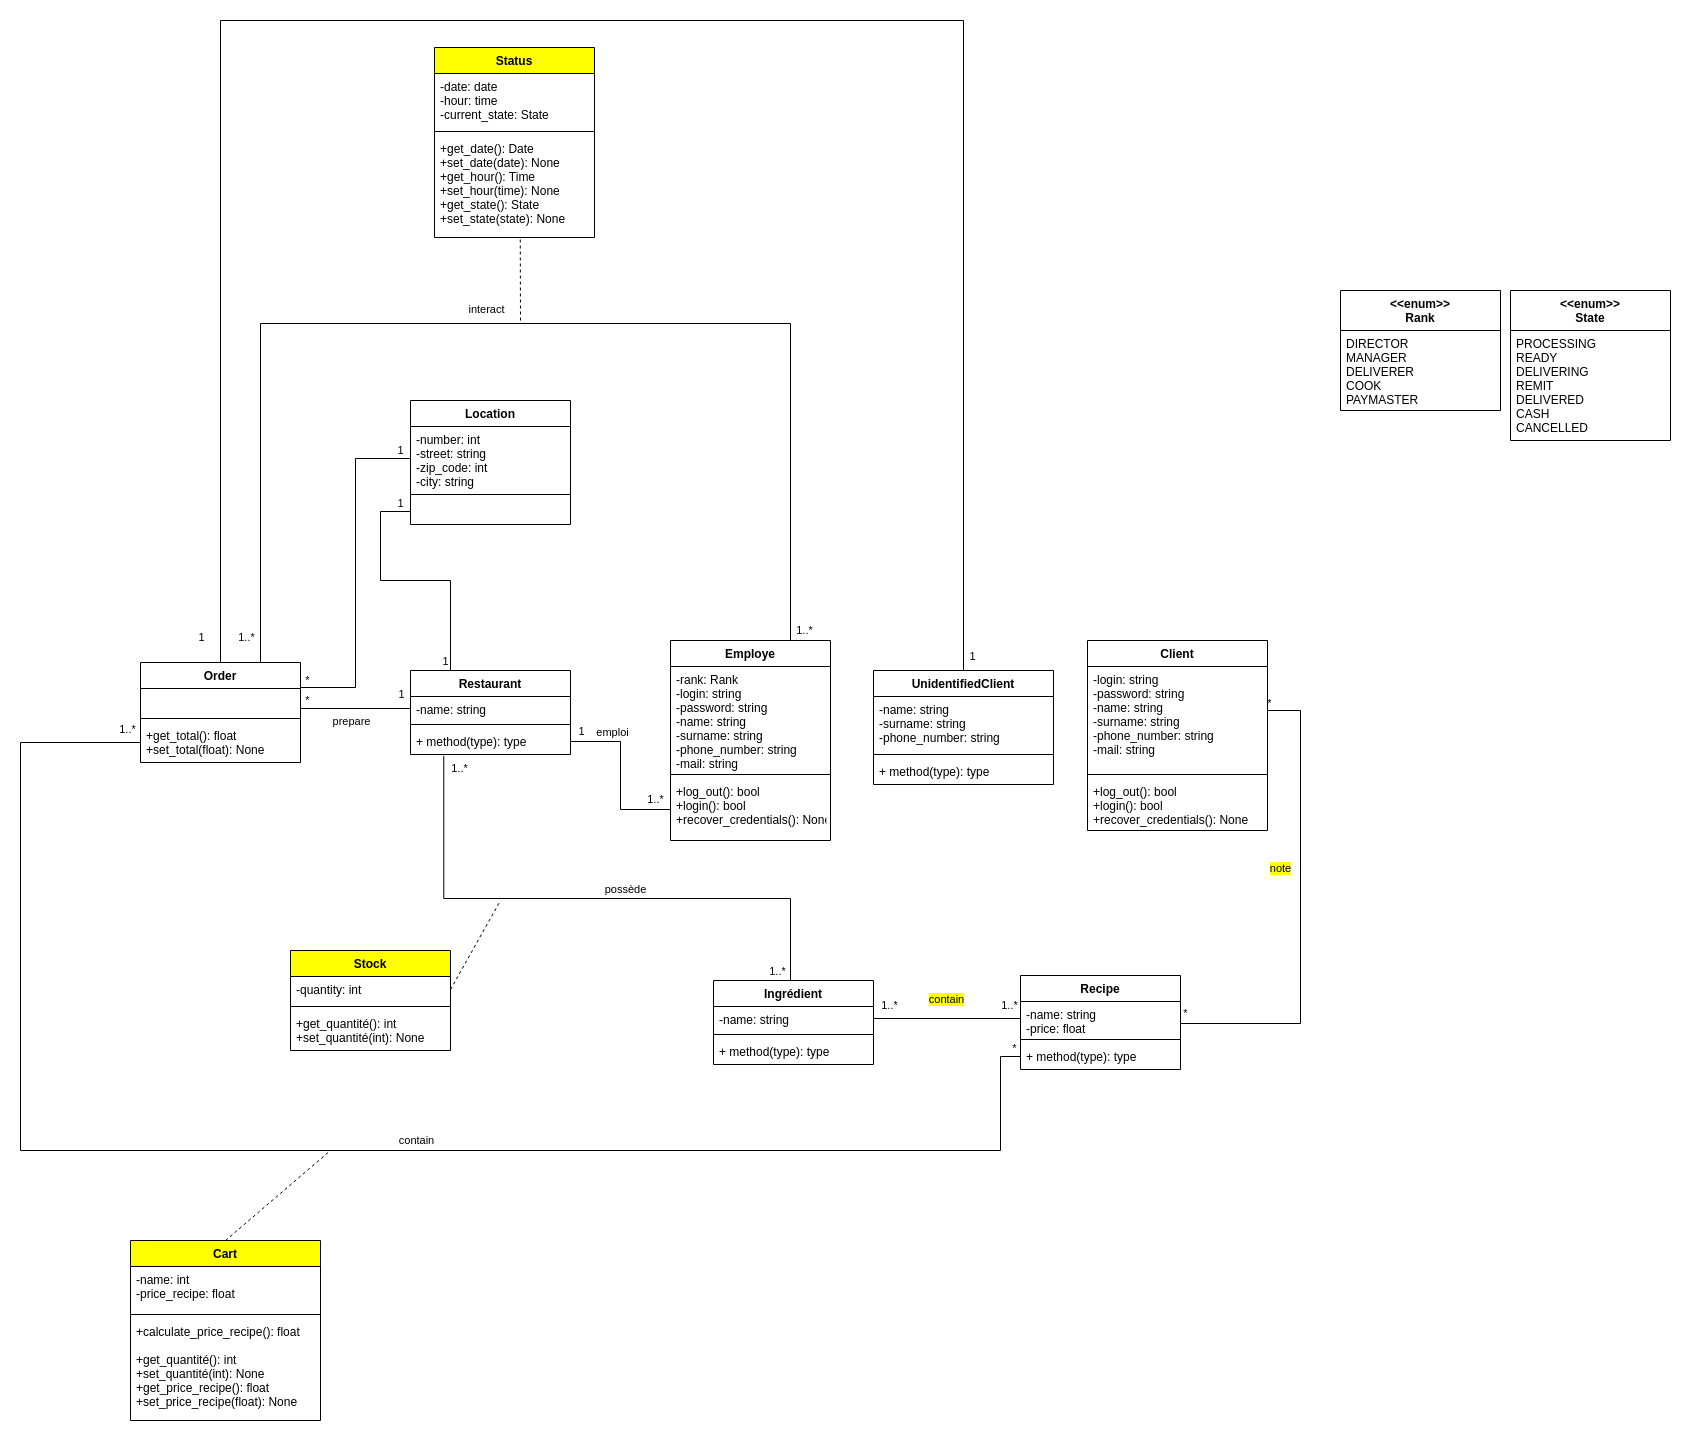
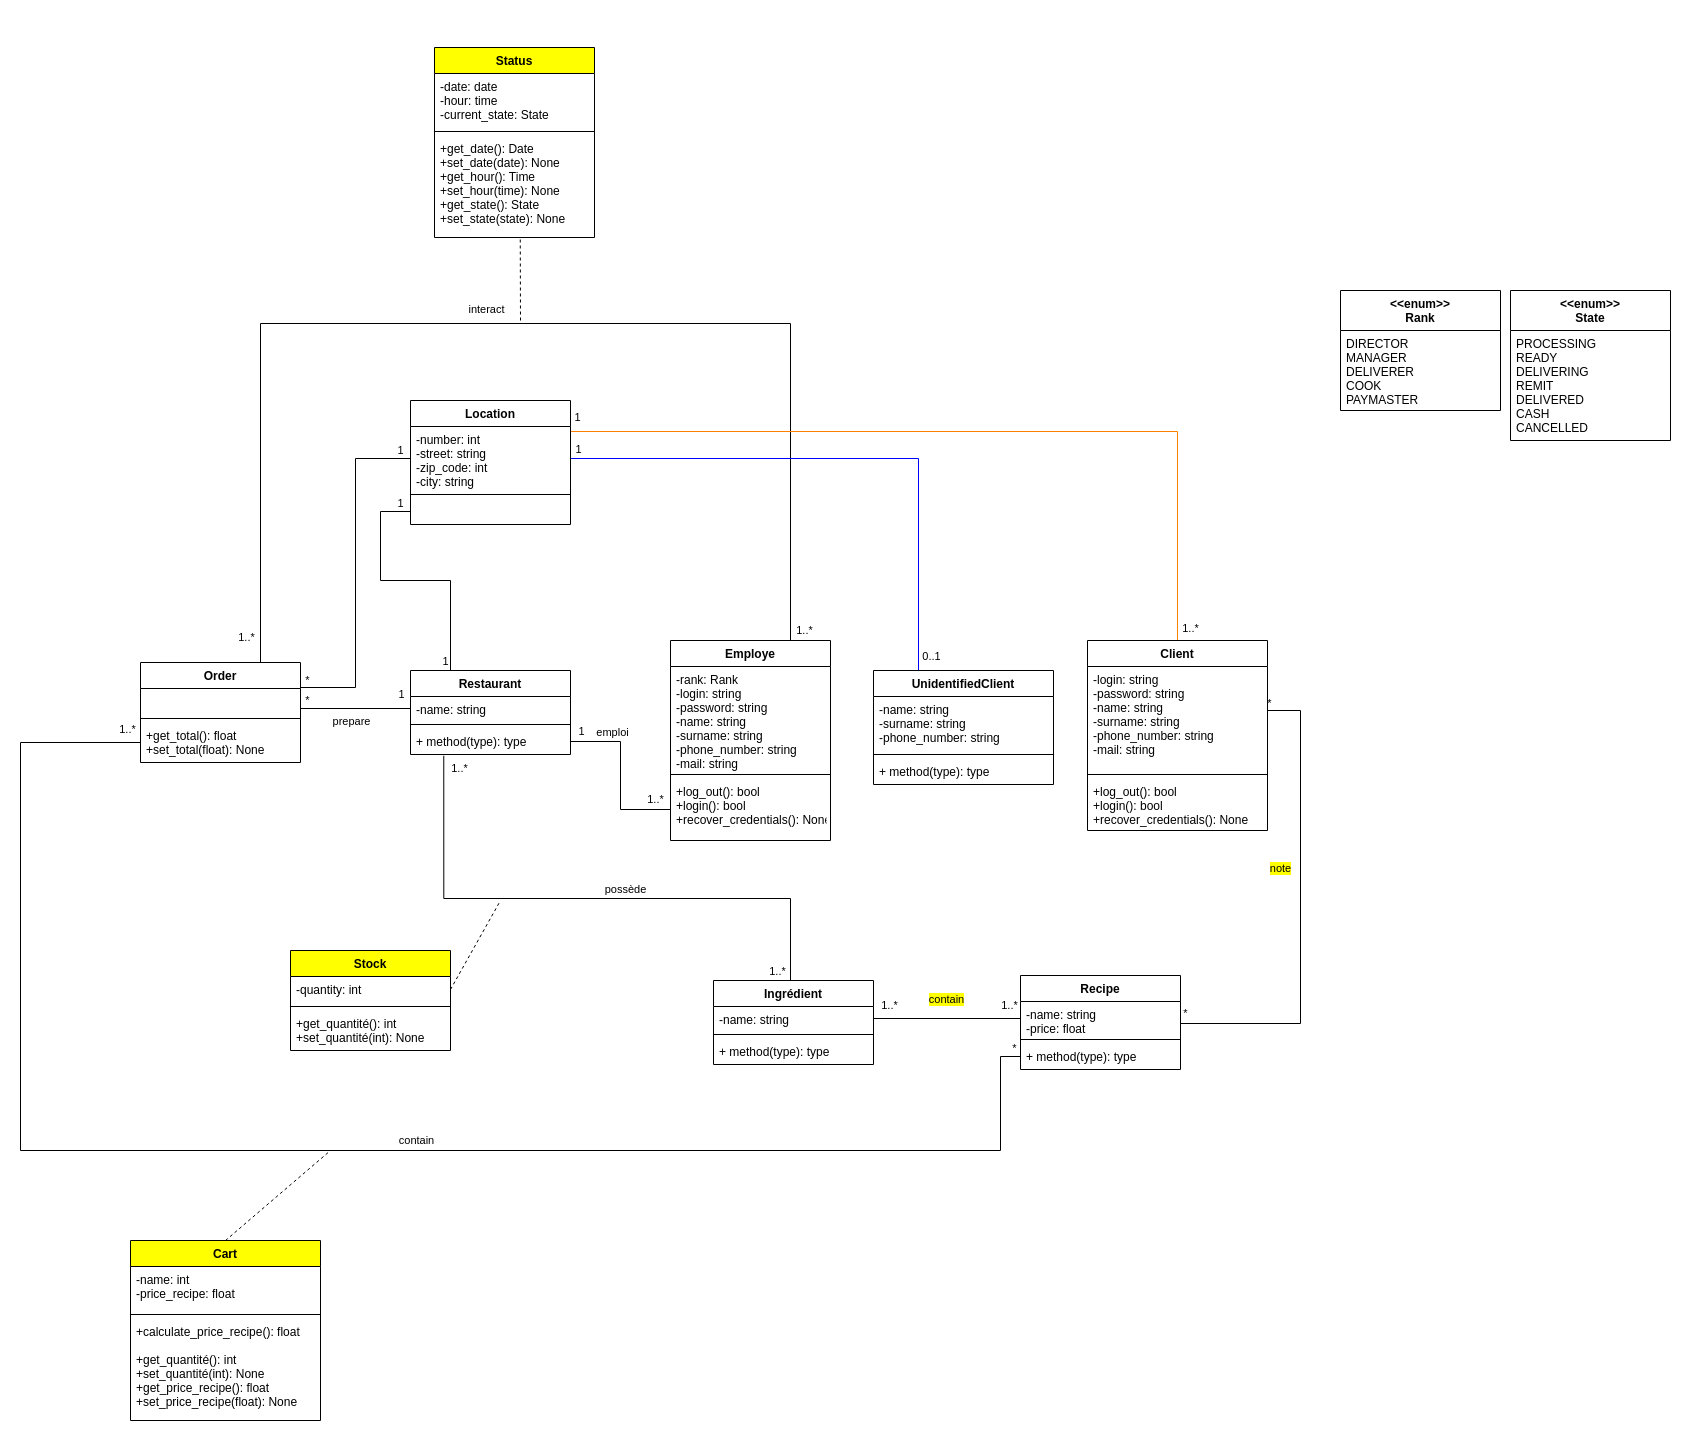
(597, 21) -> none
none -> (980, 432)
none -> (852, 459)
